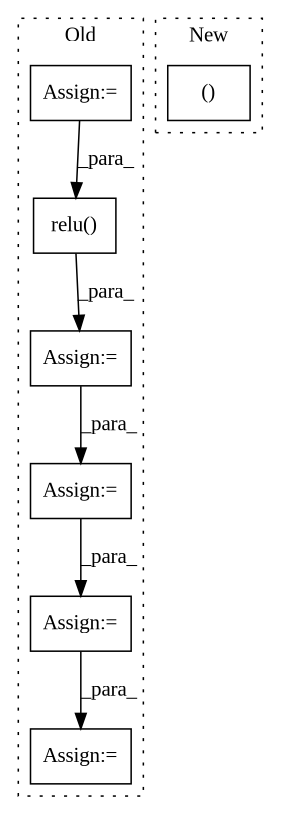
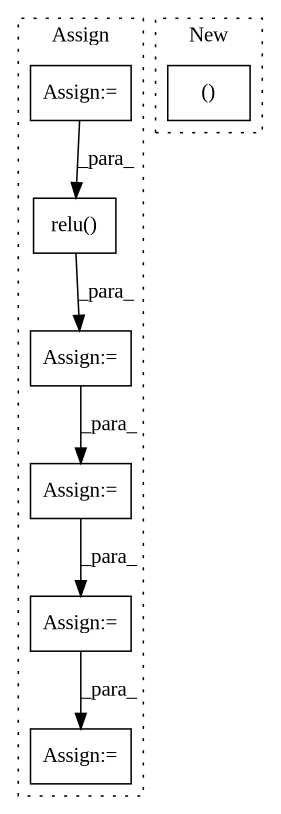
(81, 36) -> (81, 36)
